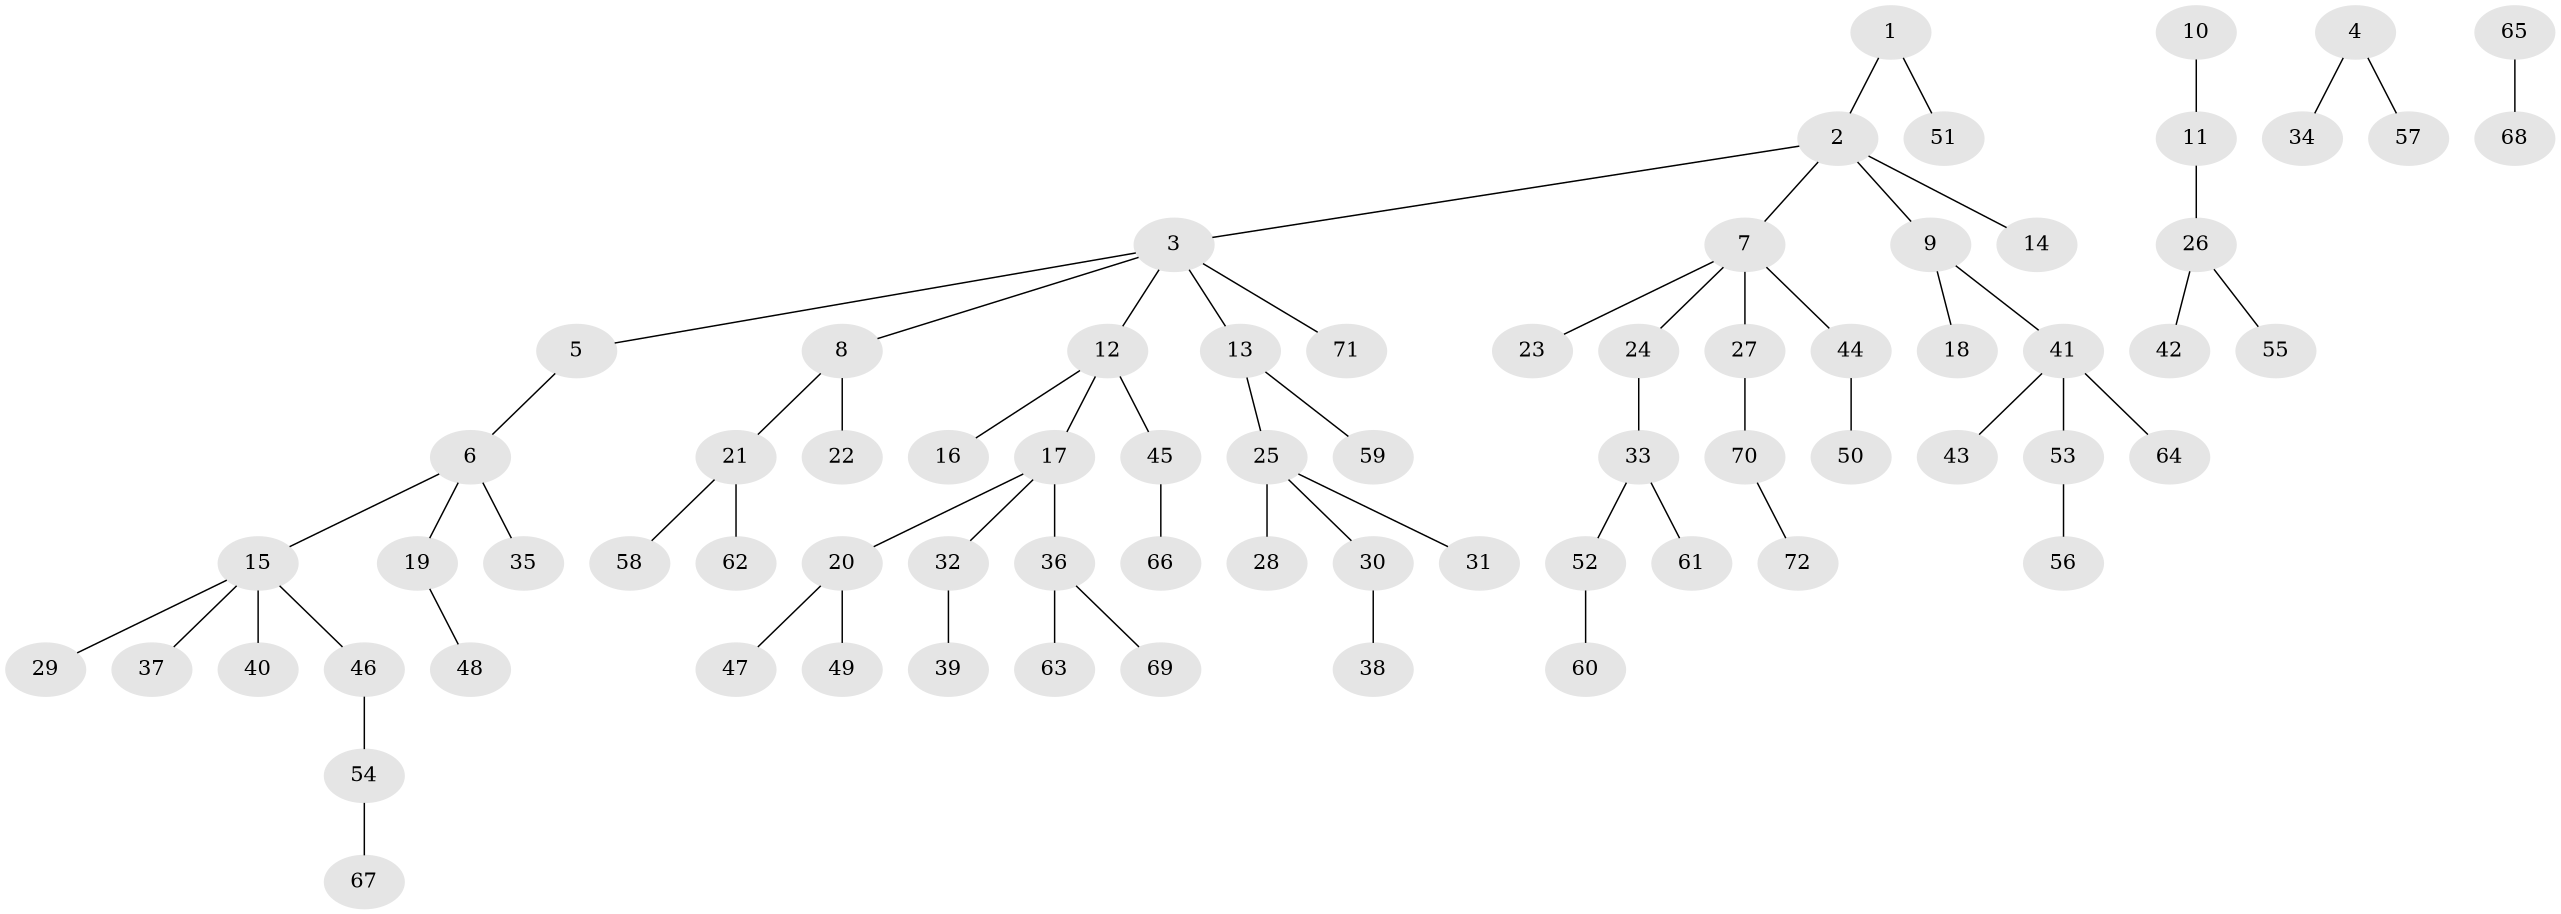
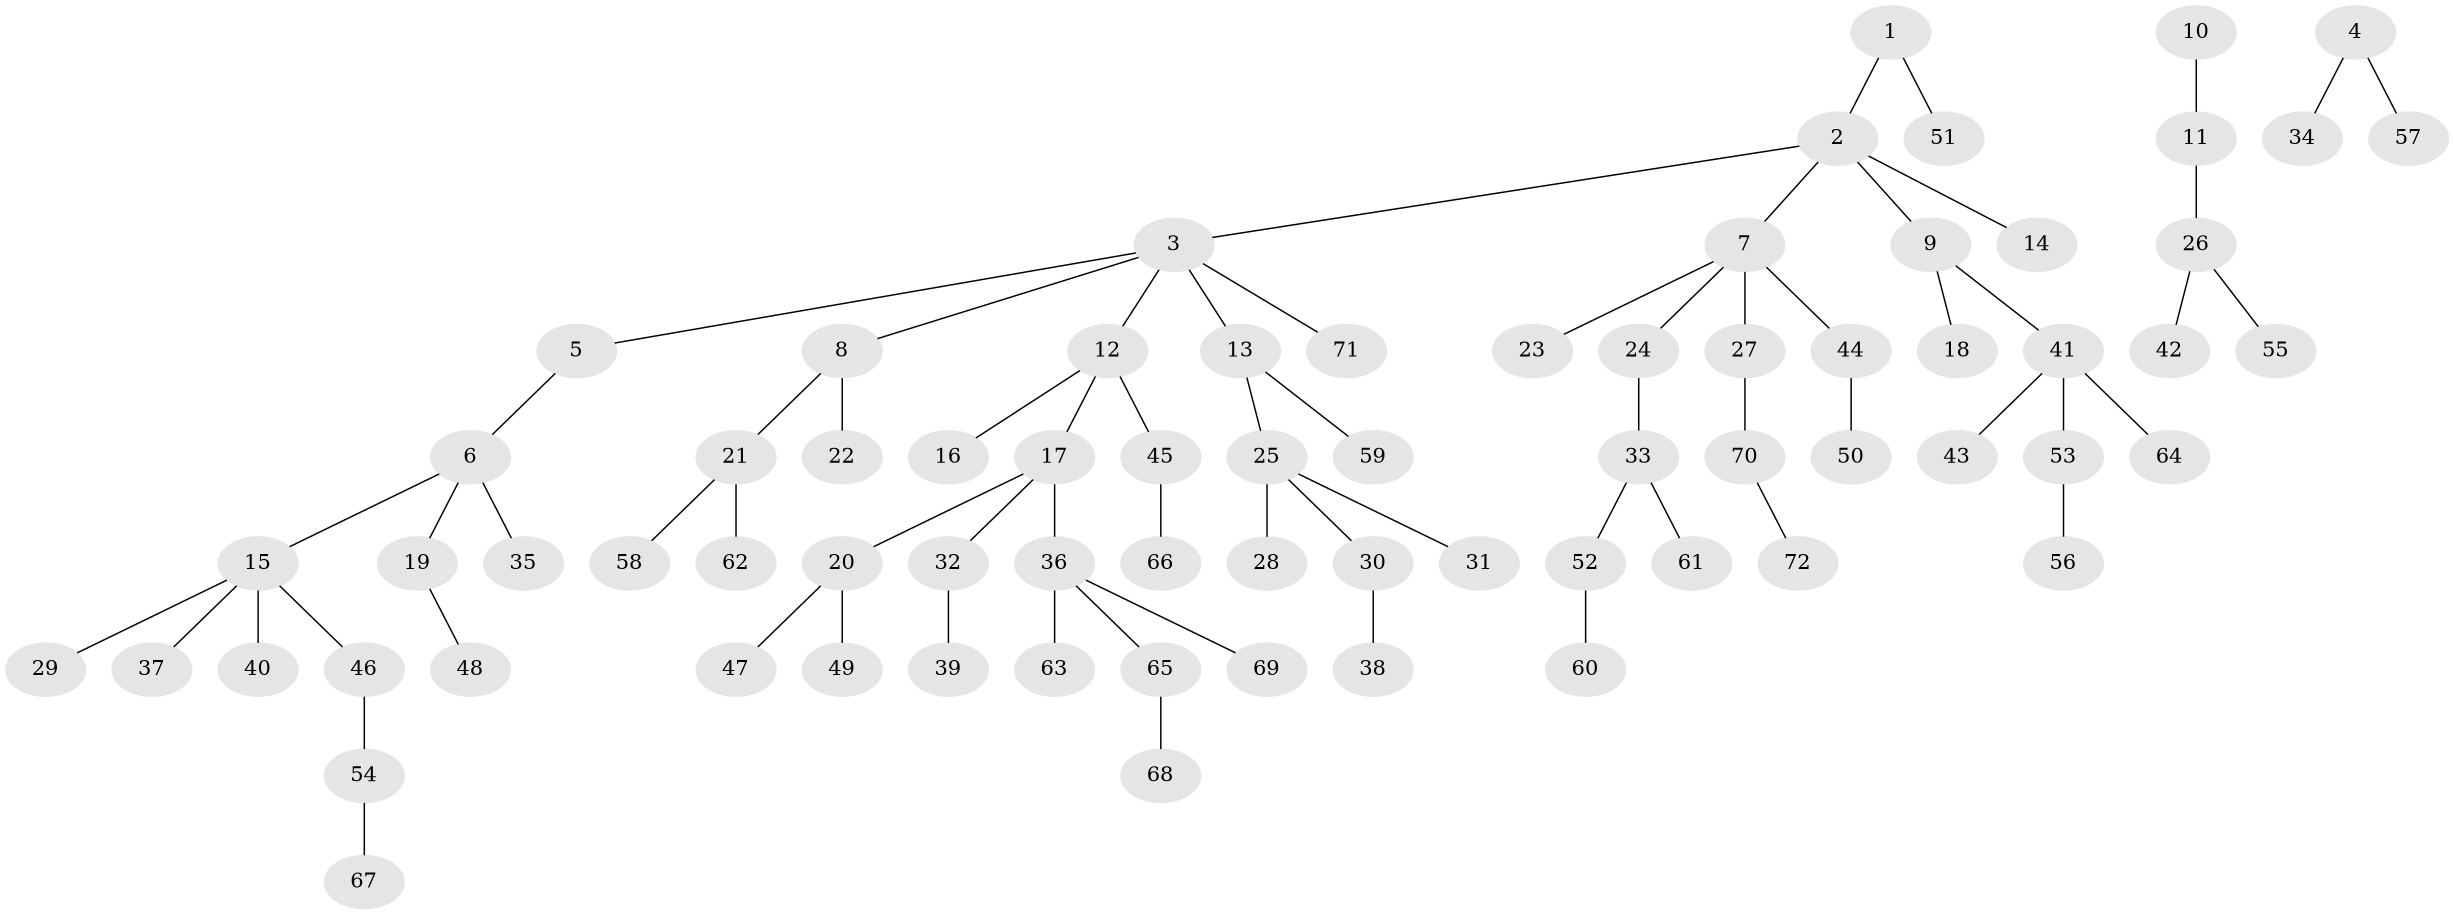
none -> (1108, 616)
